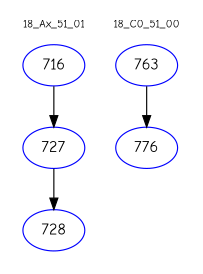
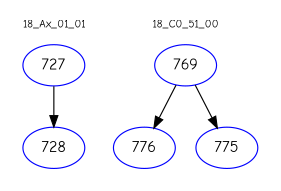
(54, 25) -> (54, 25)
(54, 65) -> none
(147, 65) -> (186, 65)
none -> (227, 148)
